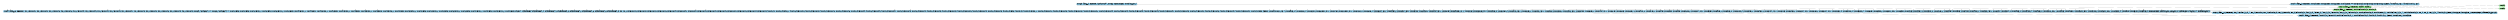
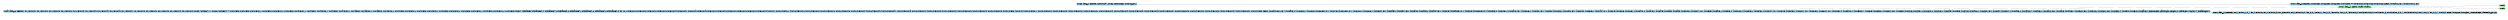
(2355, 7) -> (2355, 7)
(2355, 10) -> none
(2449, 13) -> (2449, 13)
(2355, 16) -> none
